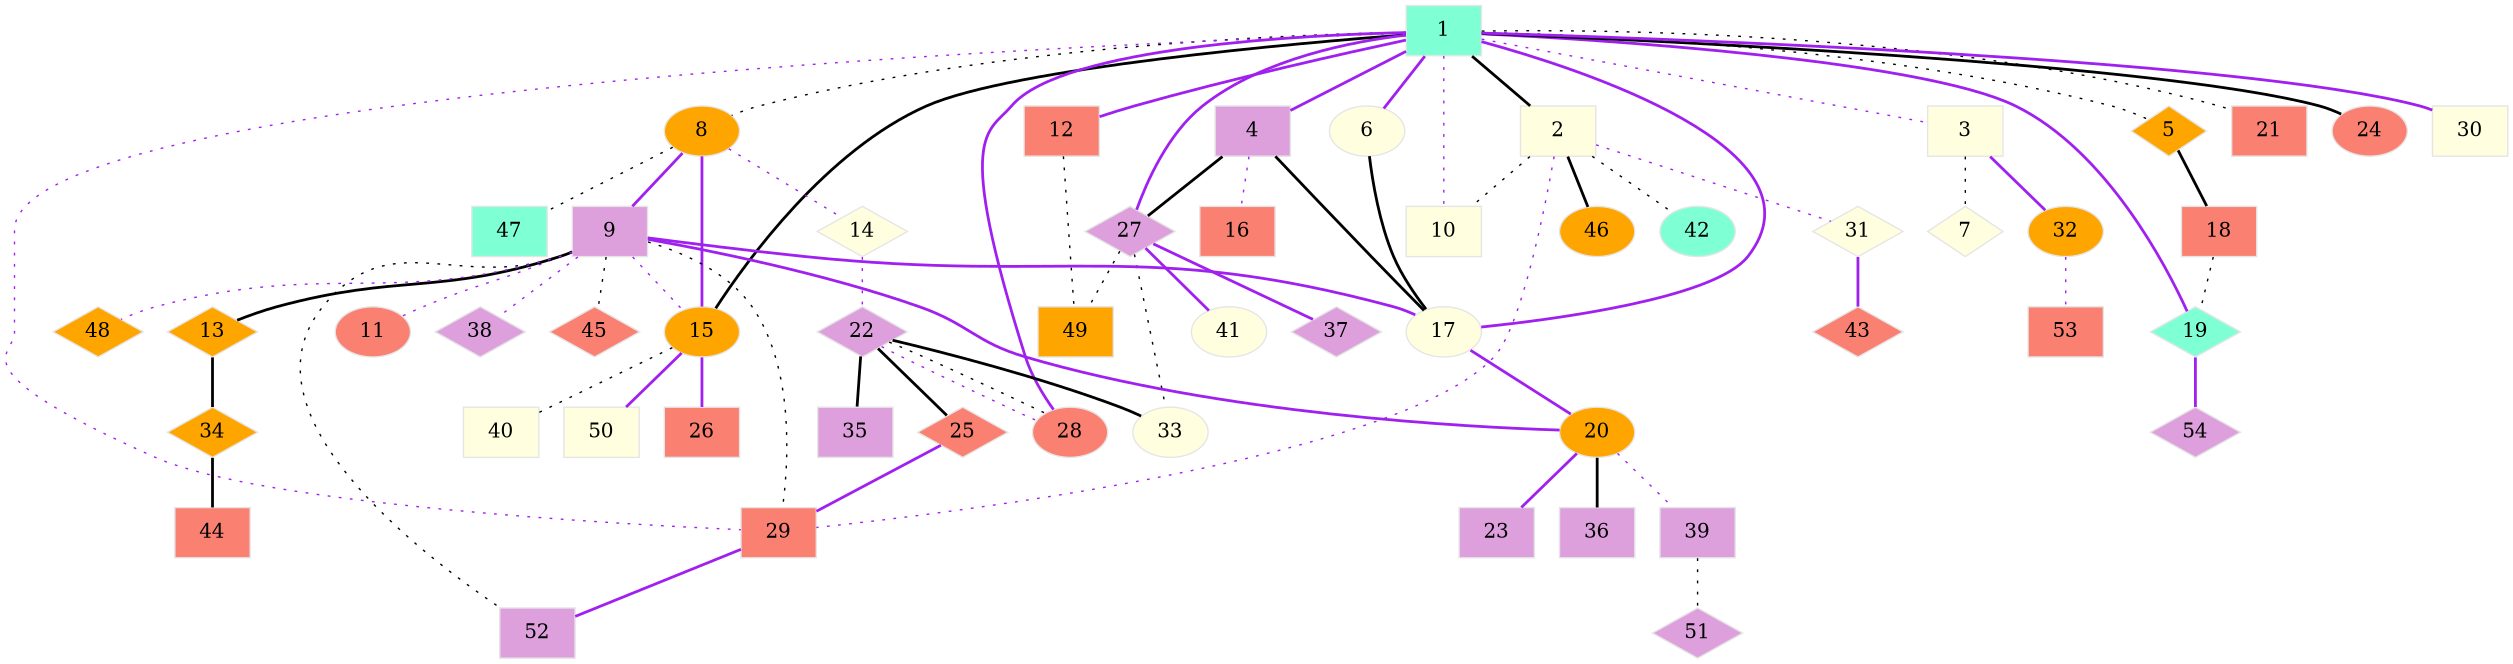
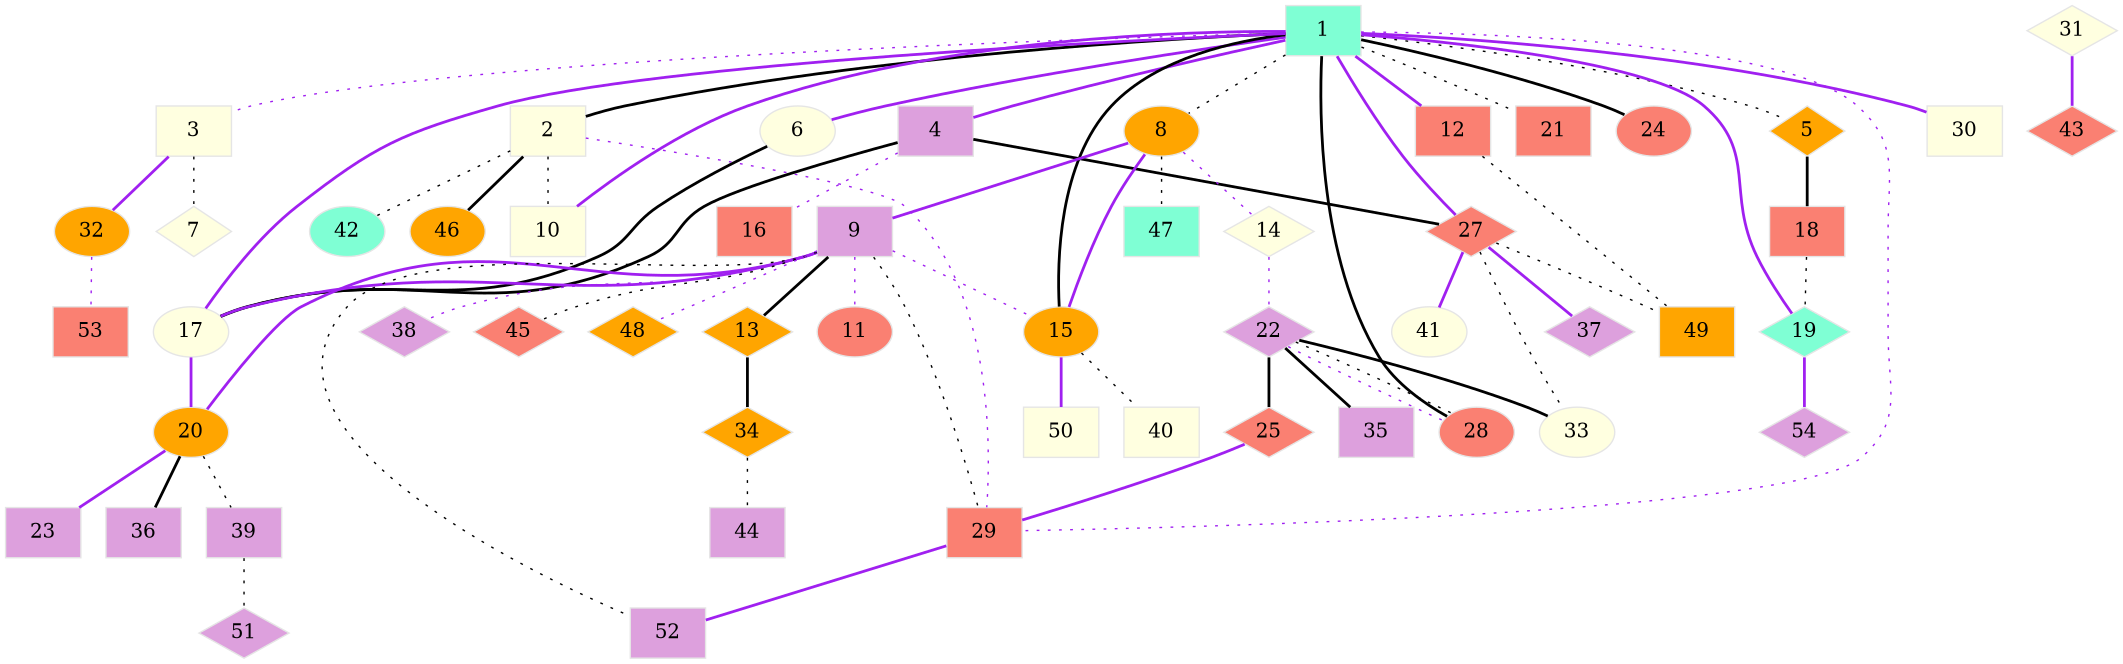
(1030, 93) -> (1339, 255)
(1444, 131) -> (824, 82)
(1713, 183) -> none
(1130, 231) -> (1471, 231)
(702, 432) -> none
(1645, 480) -> (217, 482)
(212, 484) -> (747, 483)
(212, 533) -> (747, 533)
